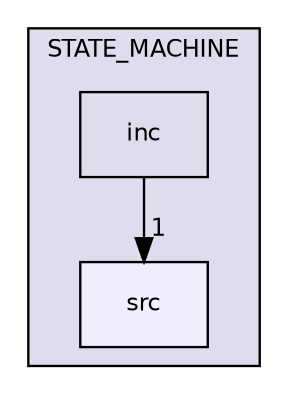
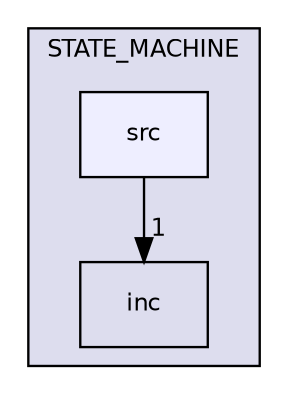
(144, 208) -> (144, 208)
